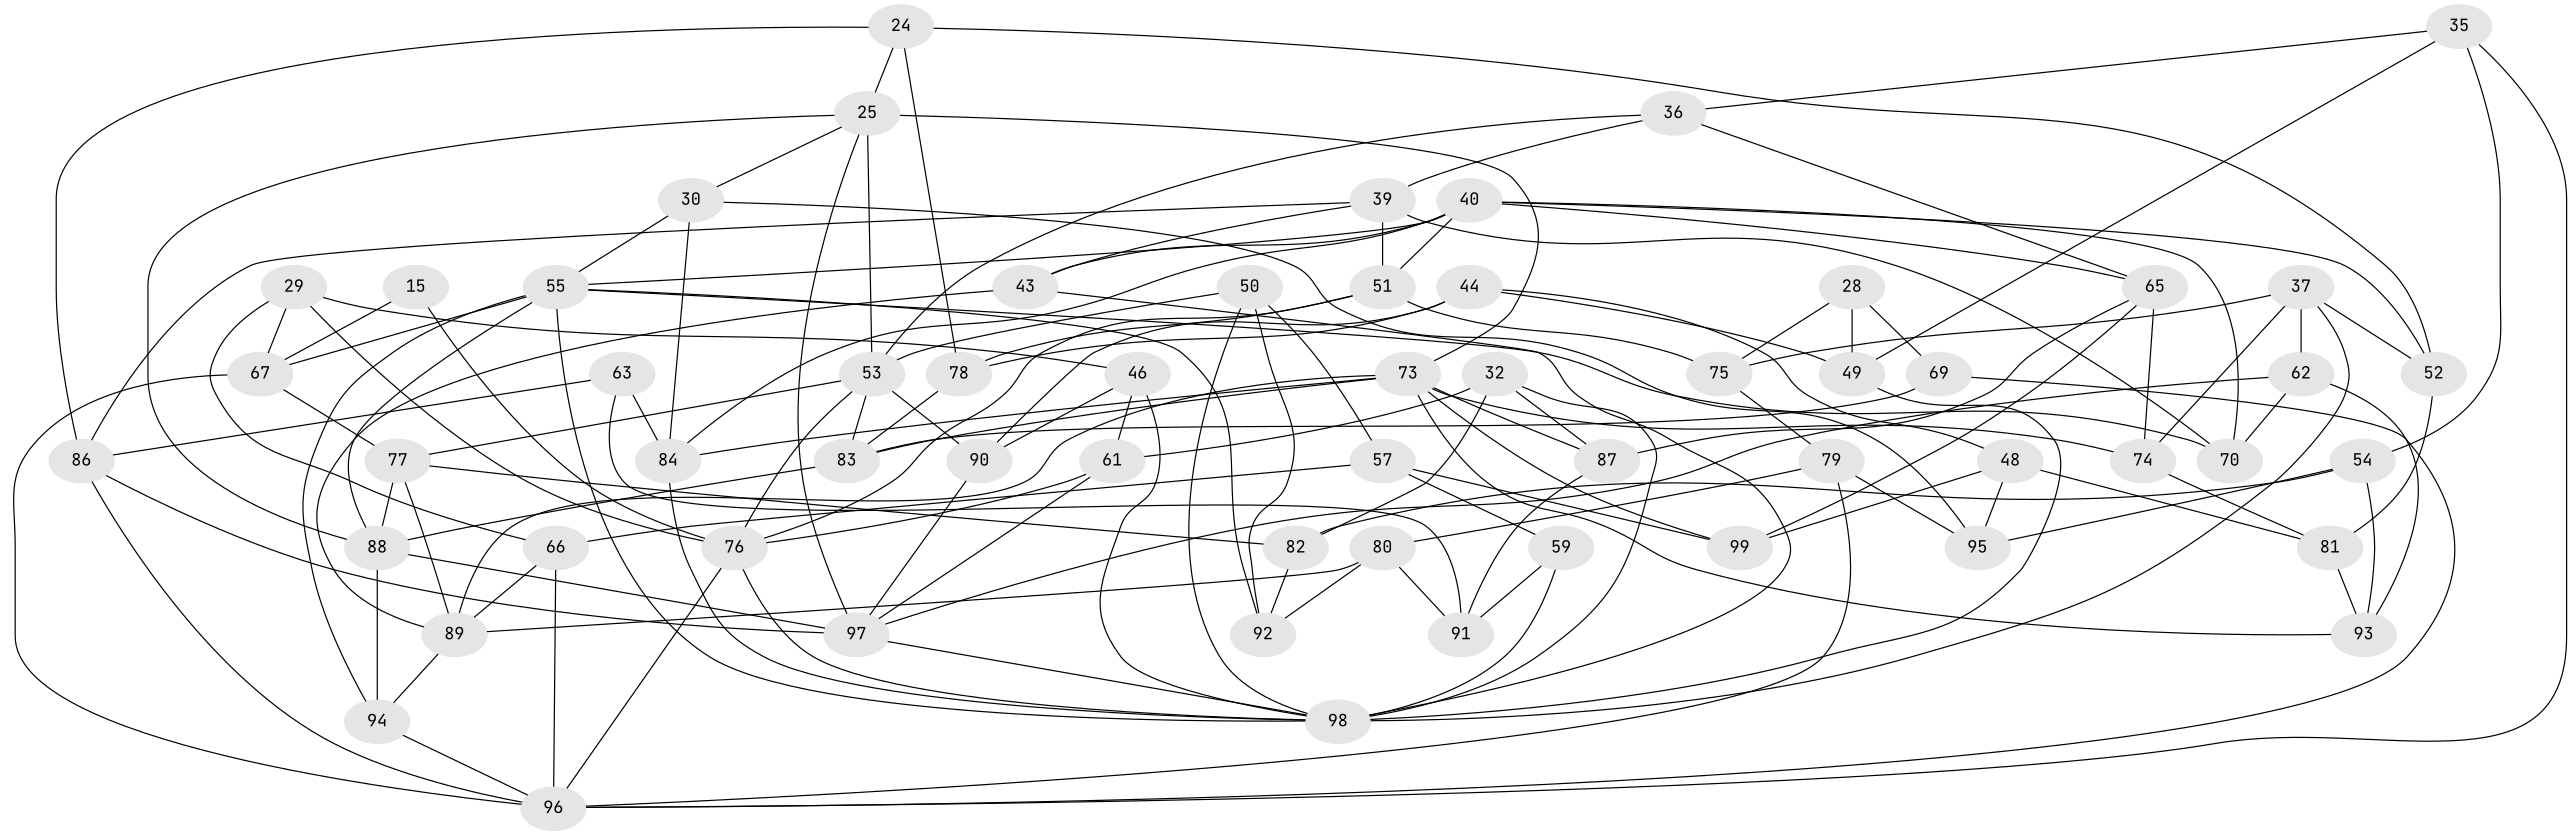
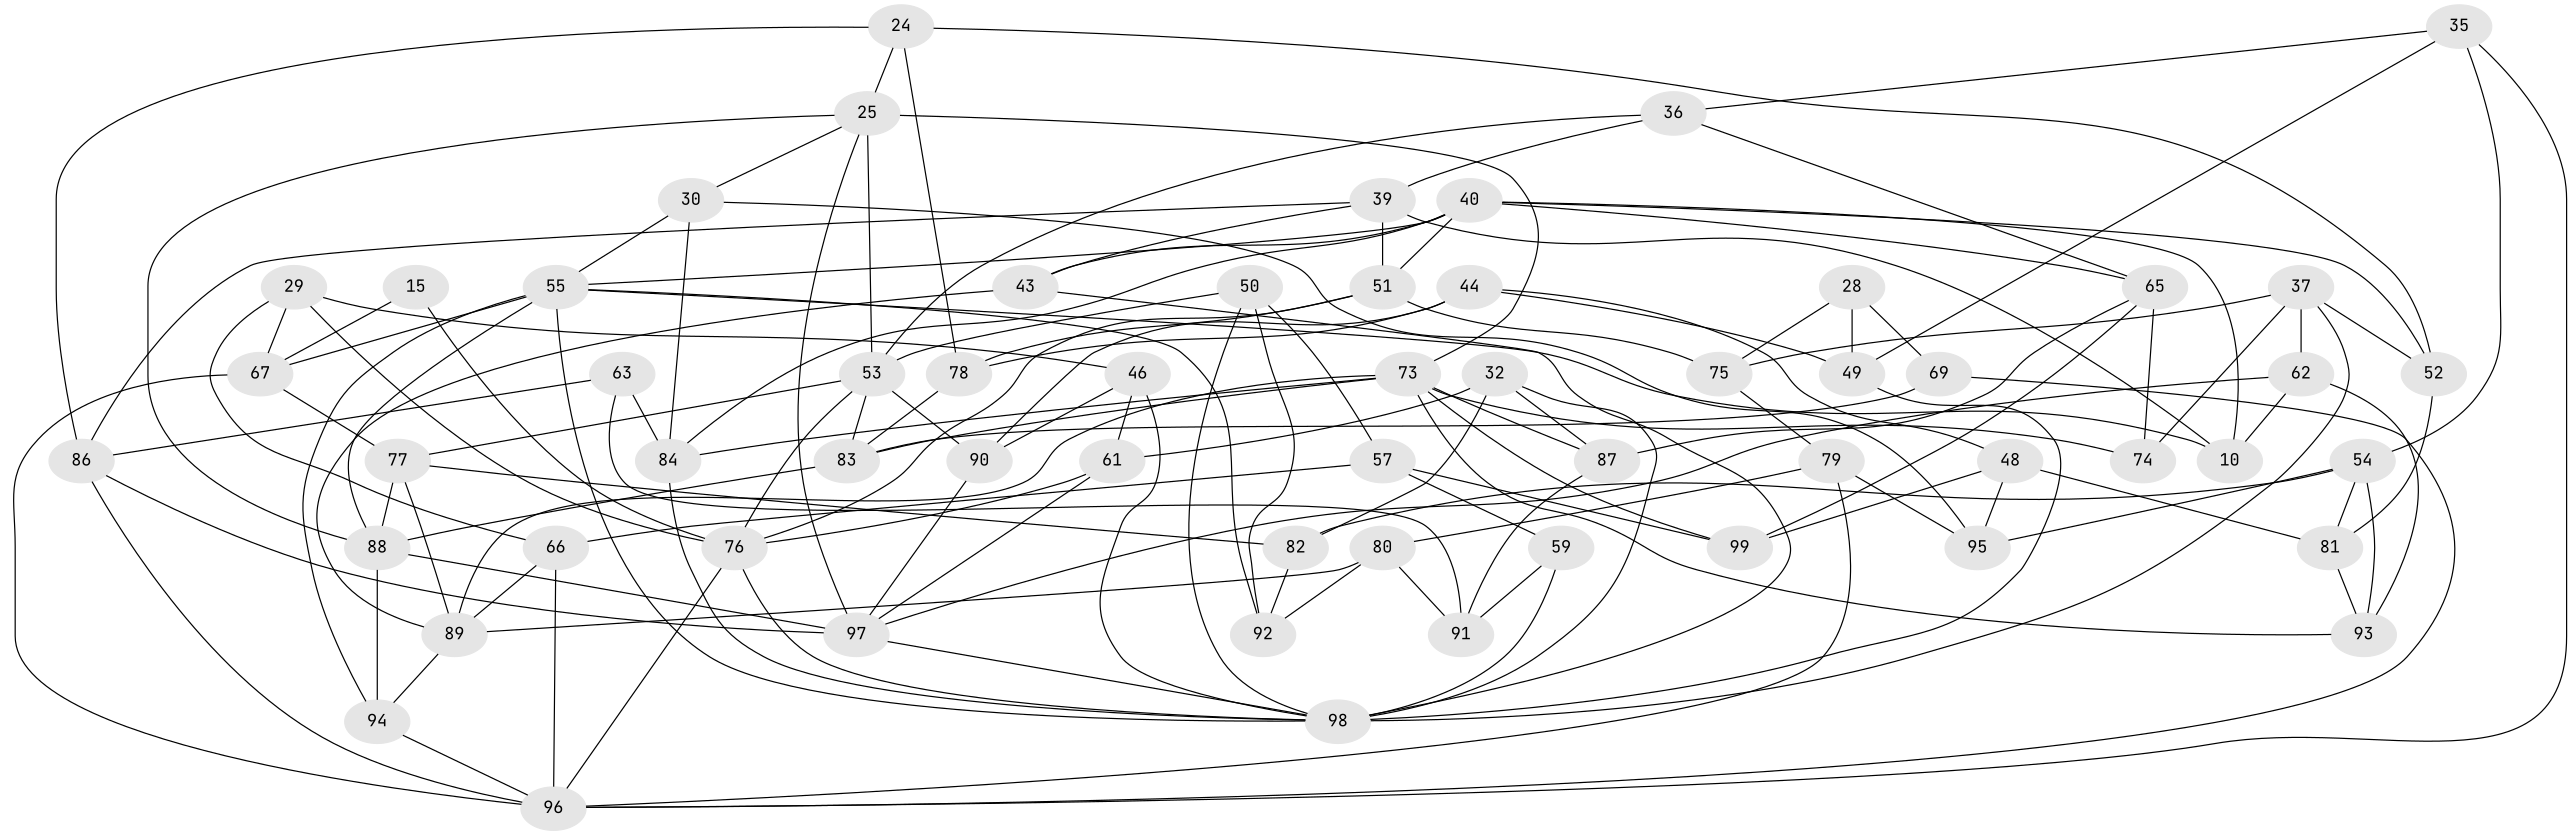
(2230, 461) -> (2230, 461)
(2233, 504) -> (2346, 504)
